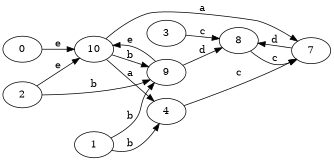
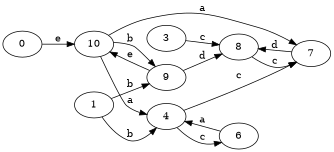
(22, 95) -> none
none -> (239, 136)
